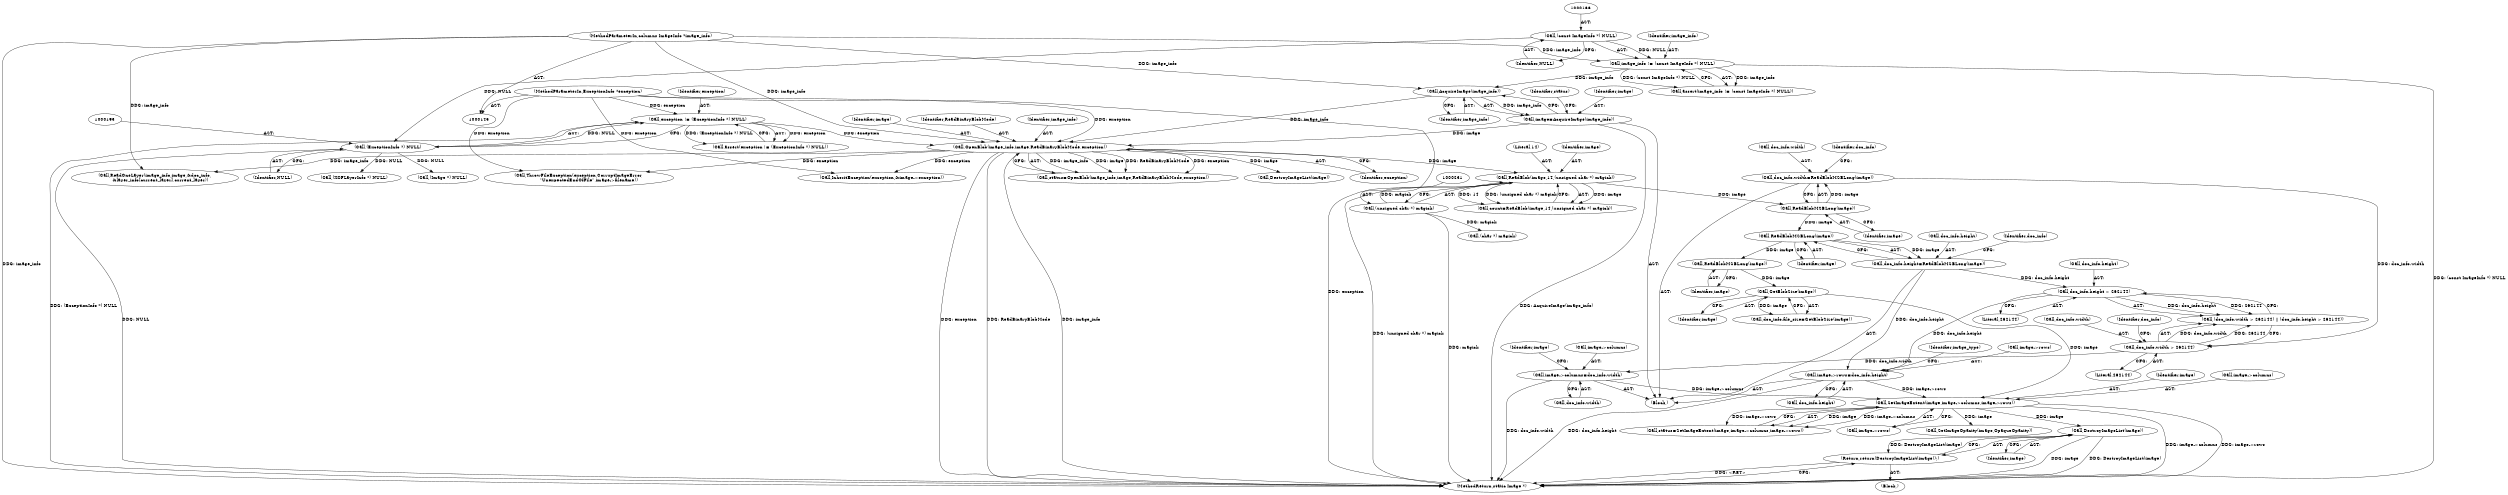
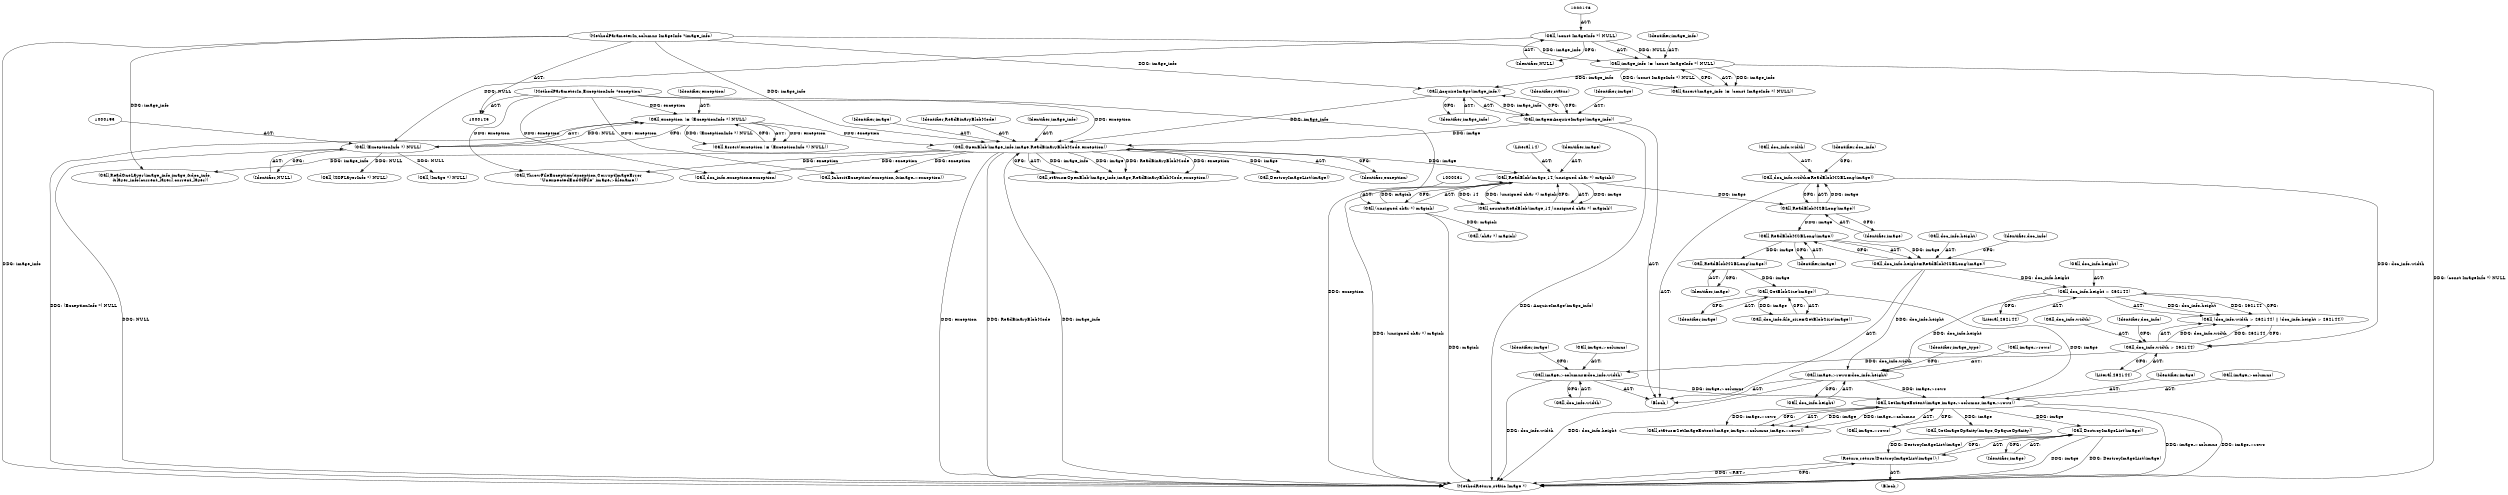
(1581, 8) -> (1581, 8)
none -> (736, 178)
